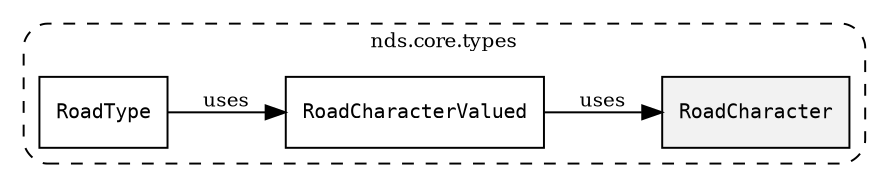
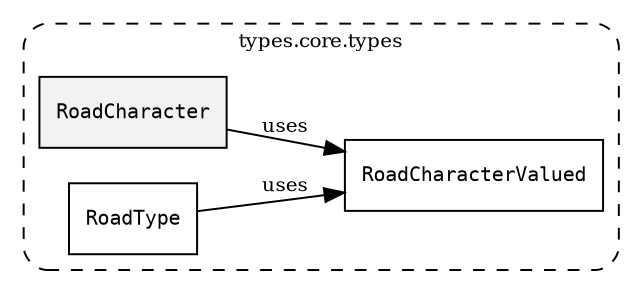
(444, 42) -> (321, 42)
(593, 112) -> (276, 139)
